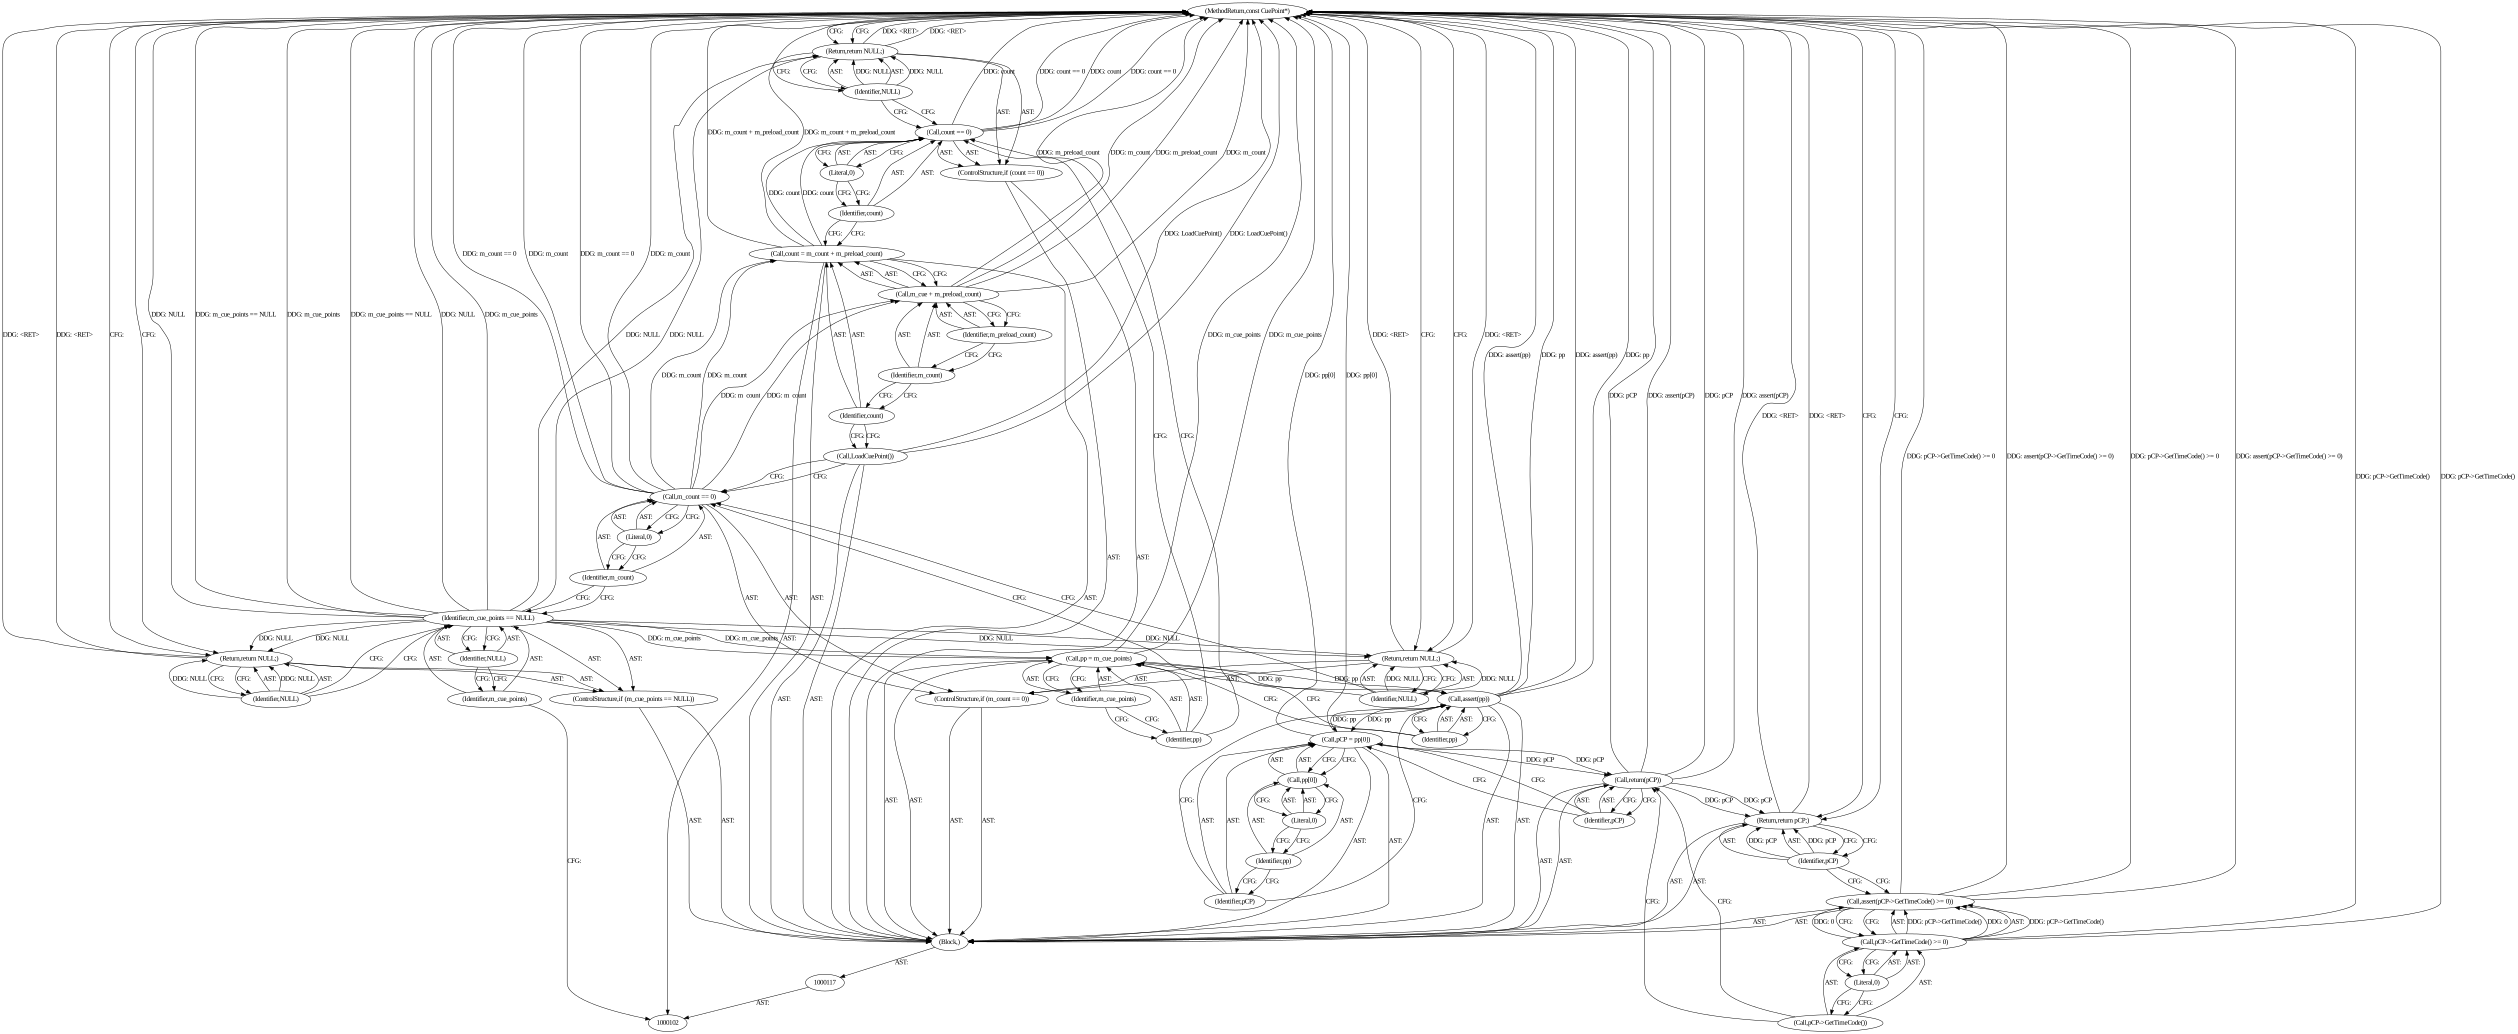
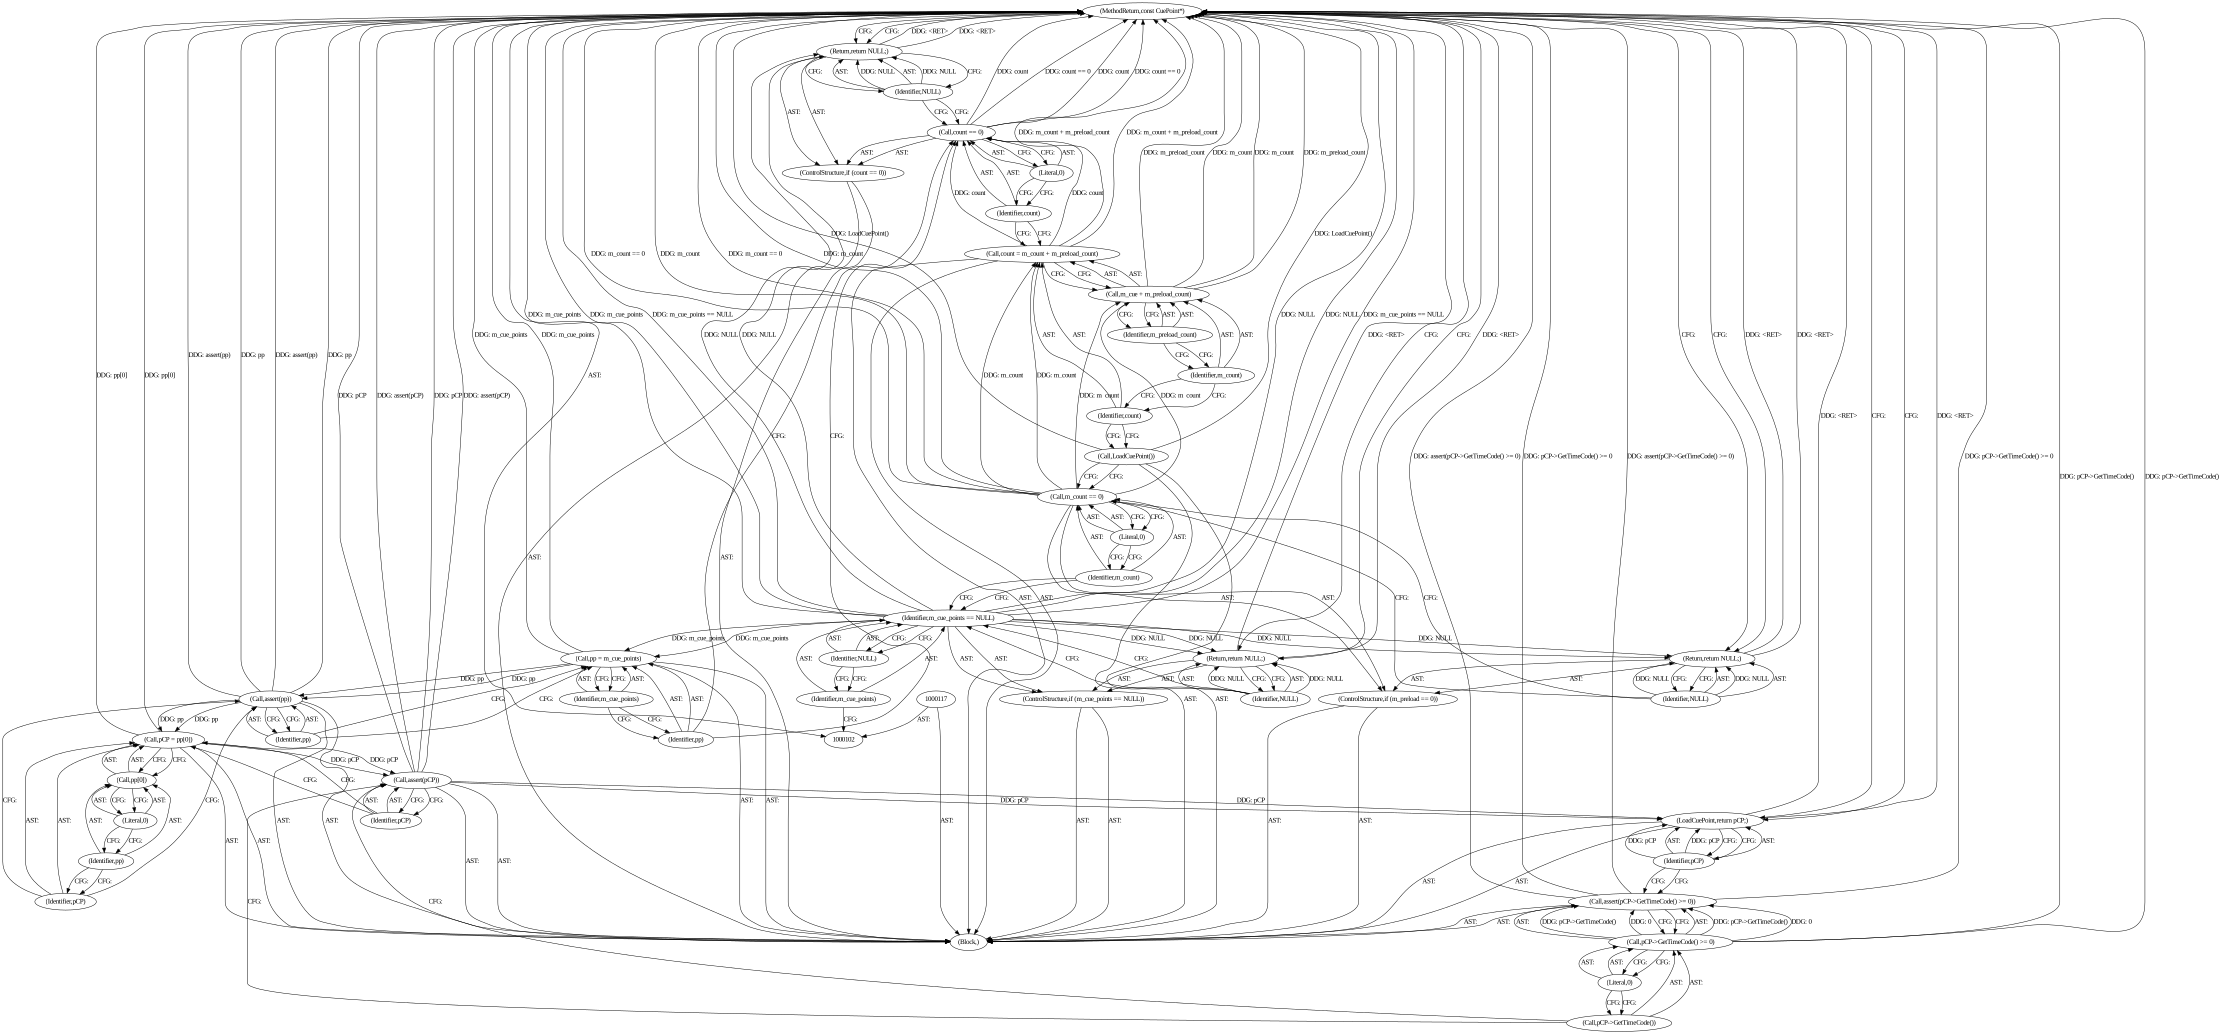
(765, 667) -> (511, 300)
(982, 699) -> (1388, 699)
(1638, 780) -> (416, 780)
(1783, 821) -> (1712, 821)
(890, 962) -> (940, 822)
